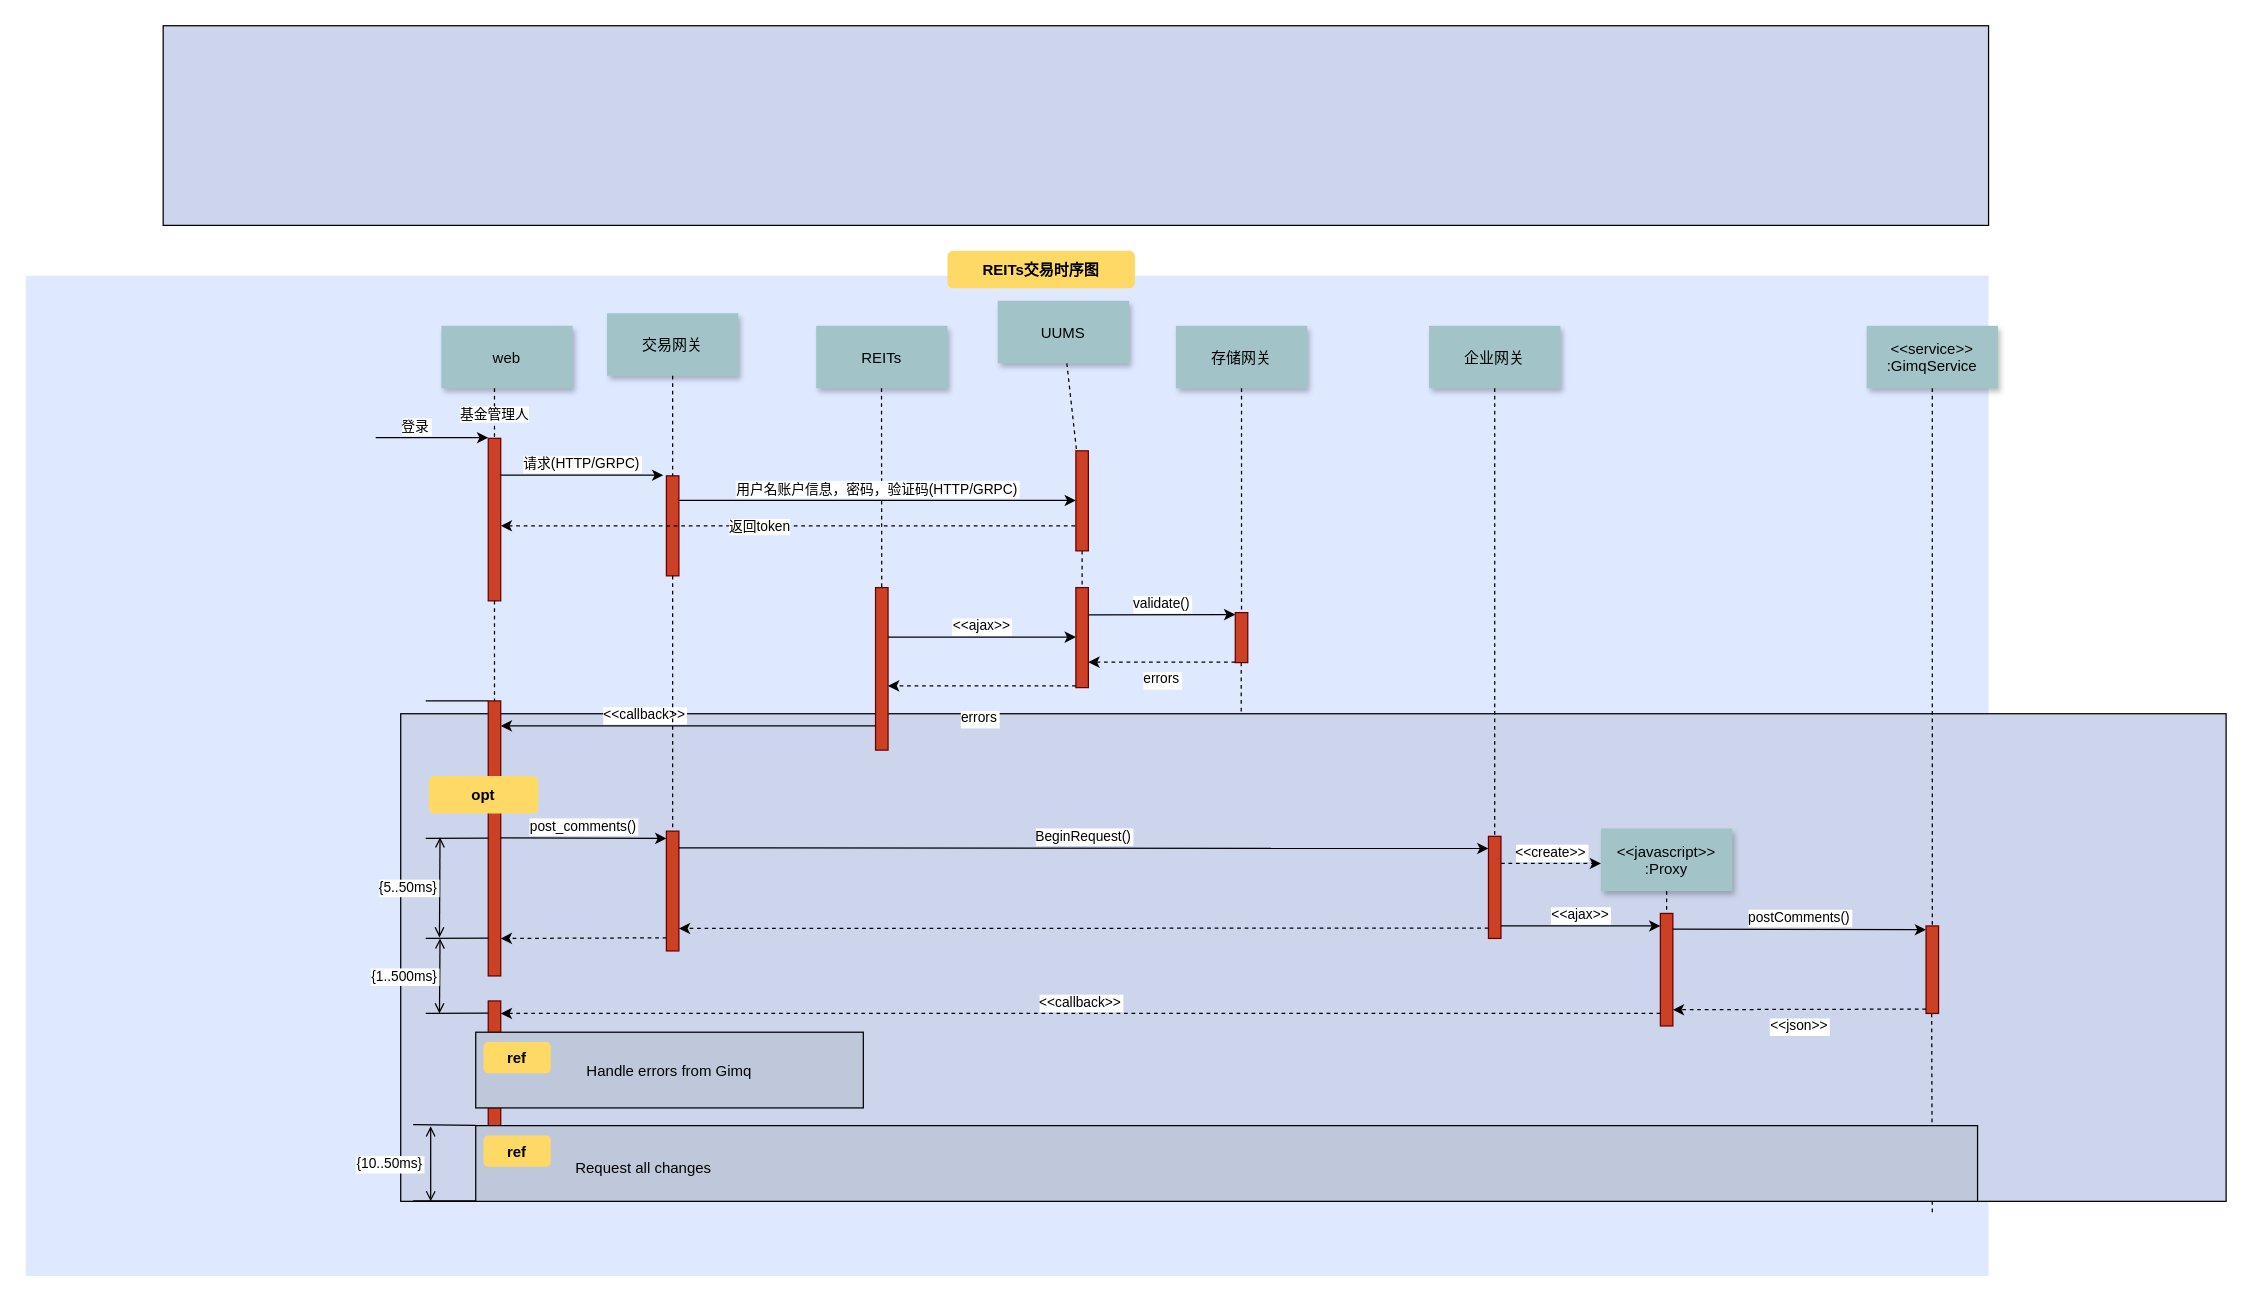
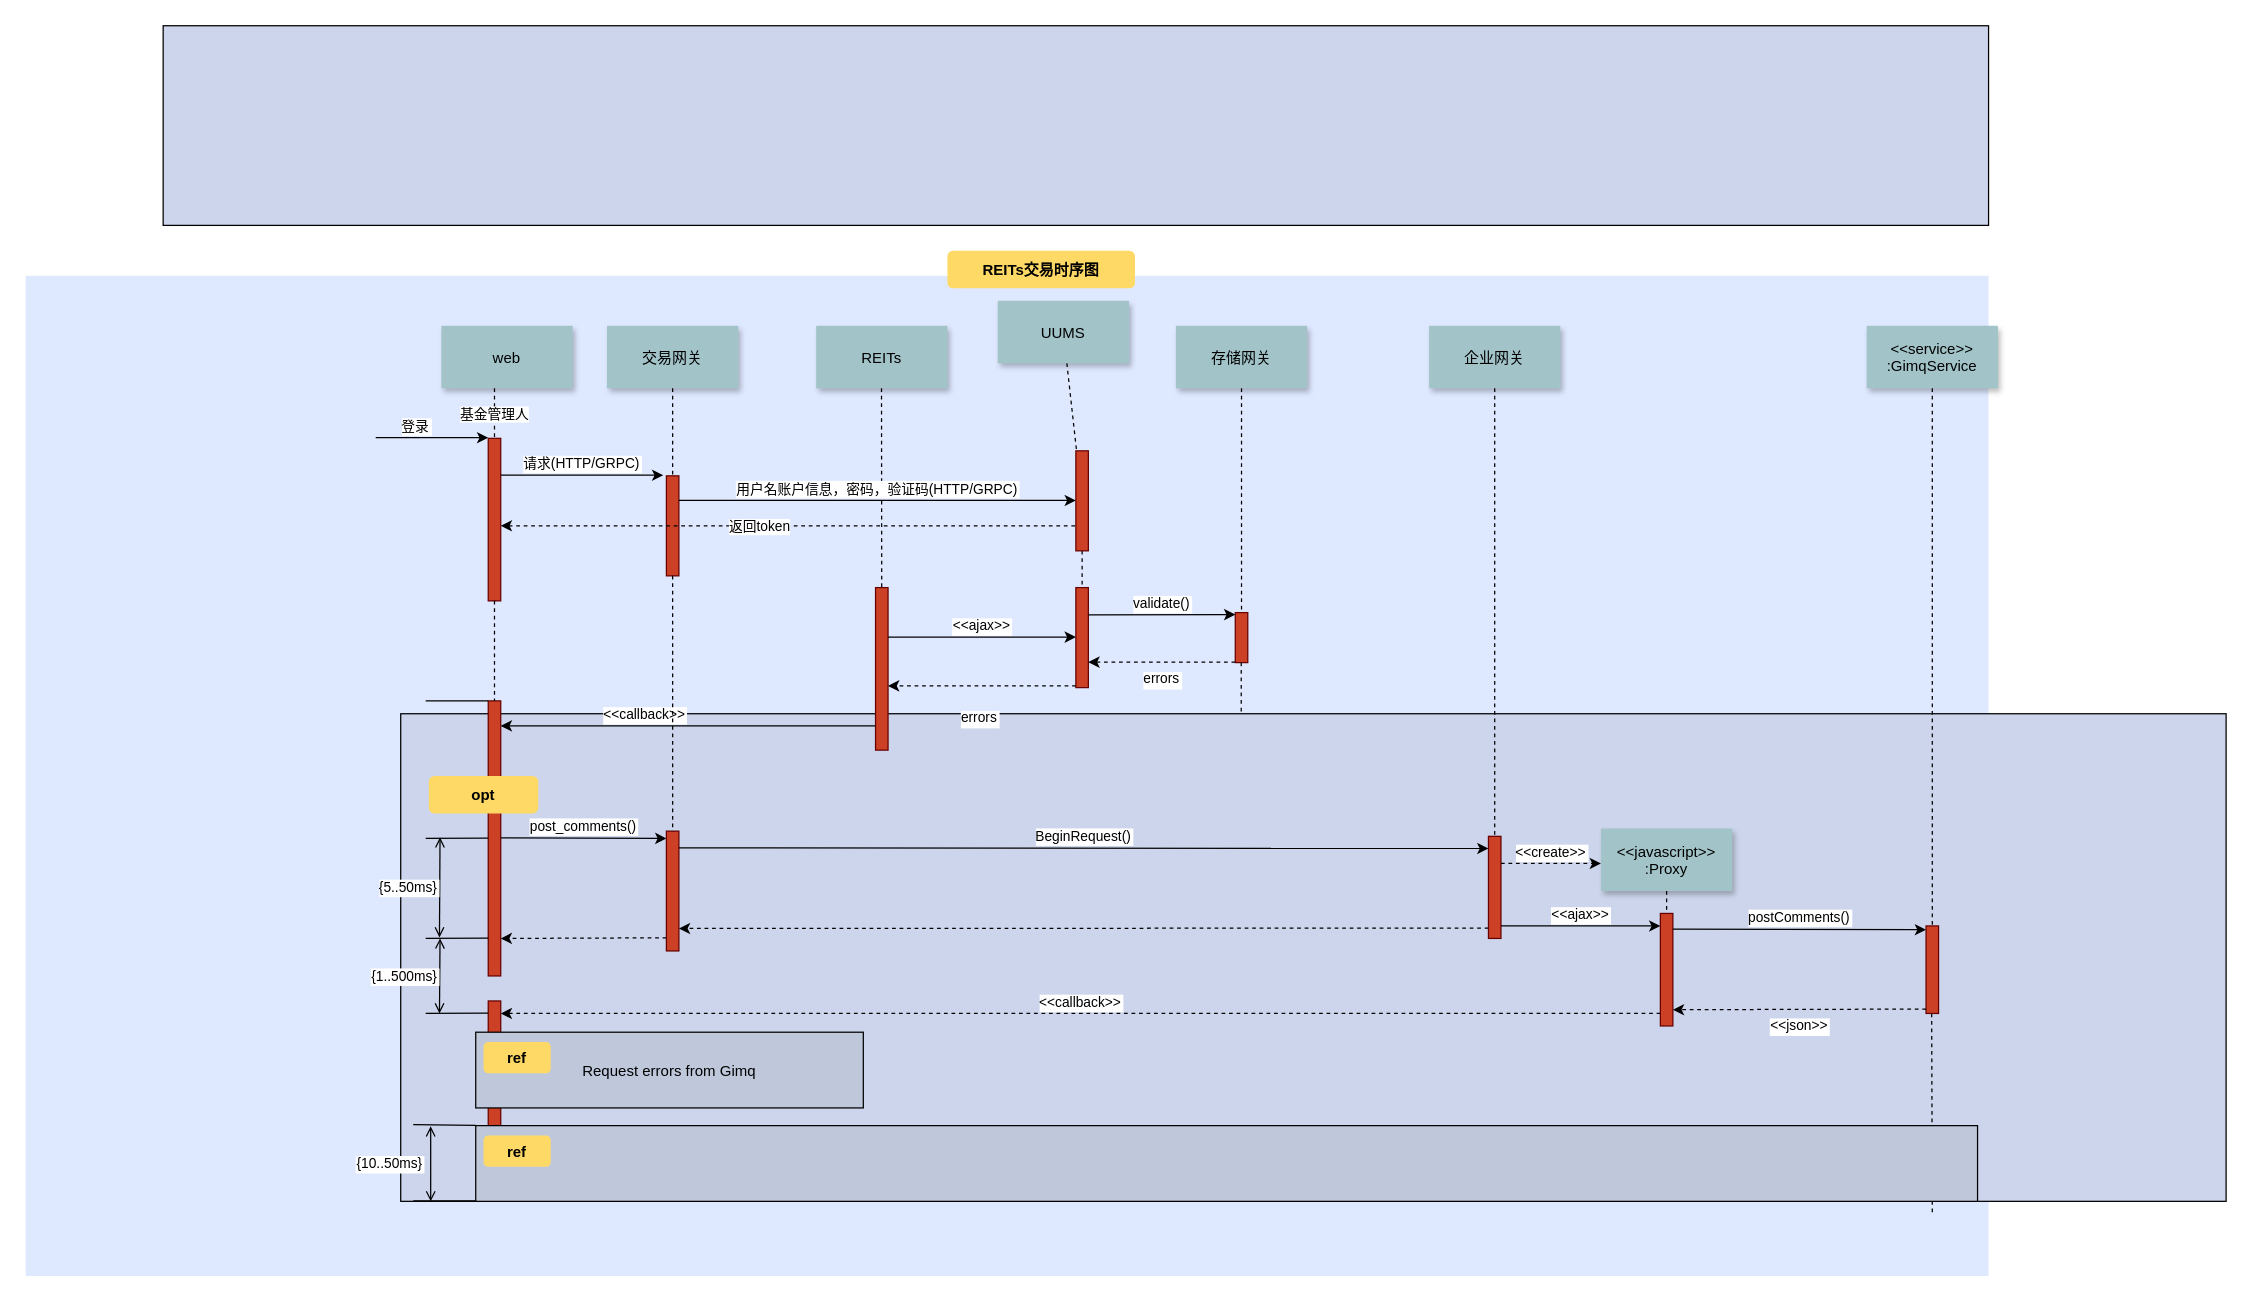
(673, 344) -> (673, 357)
(669, 1070) -> (669, 1070)
(793, 1167) -> none
